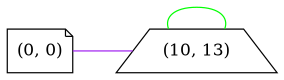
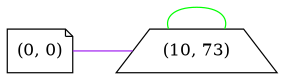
(197, 51) -> (197, 51)
